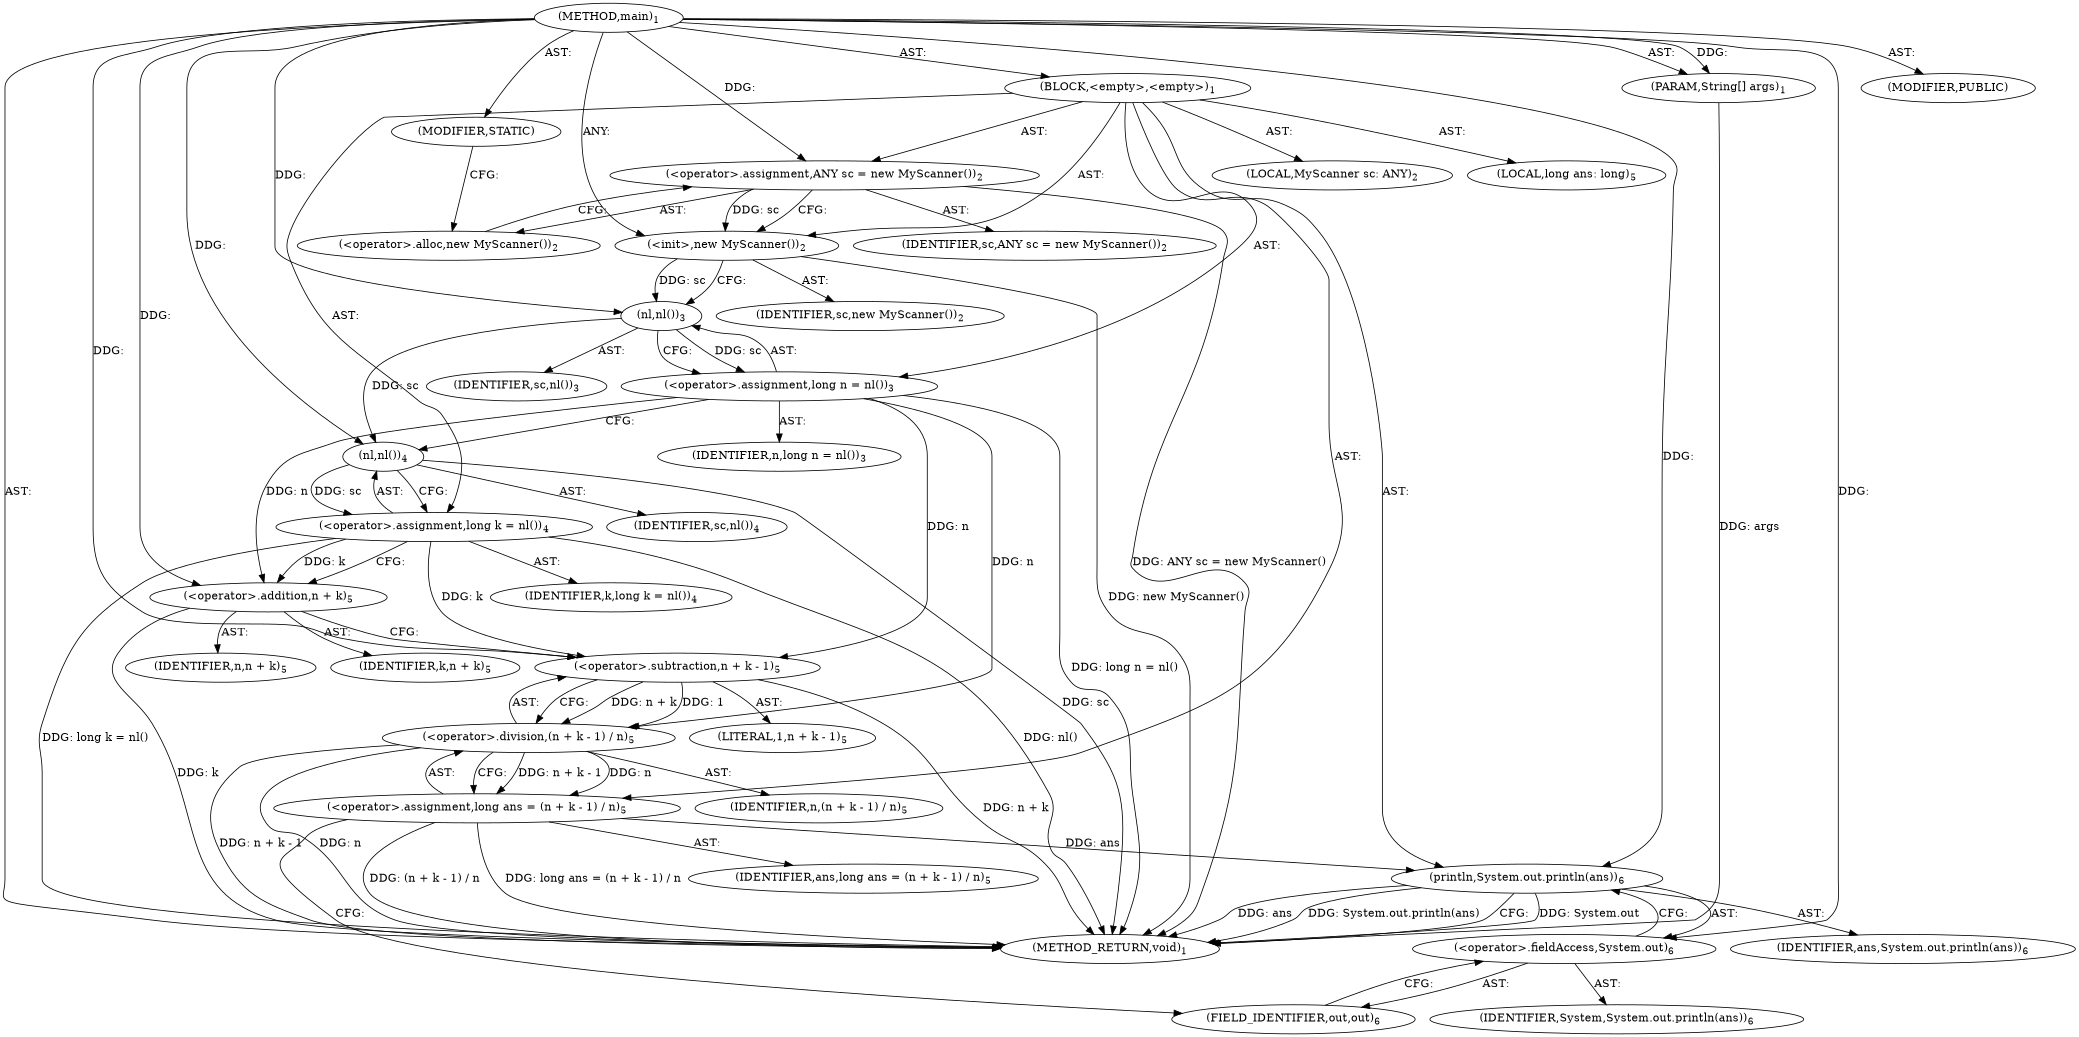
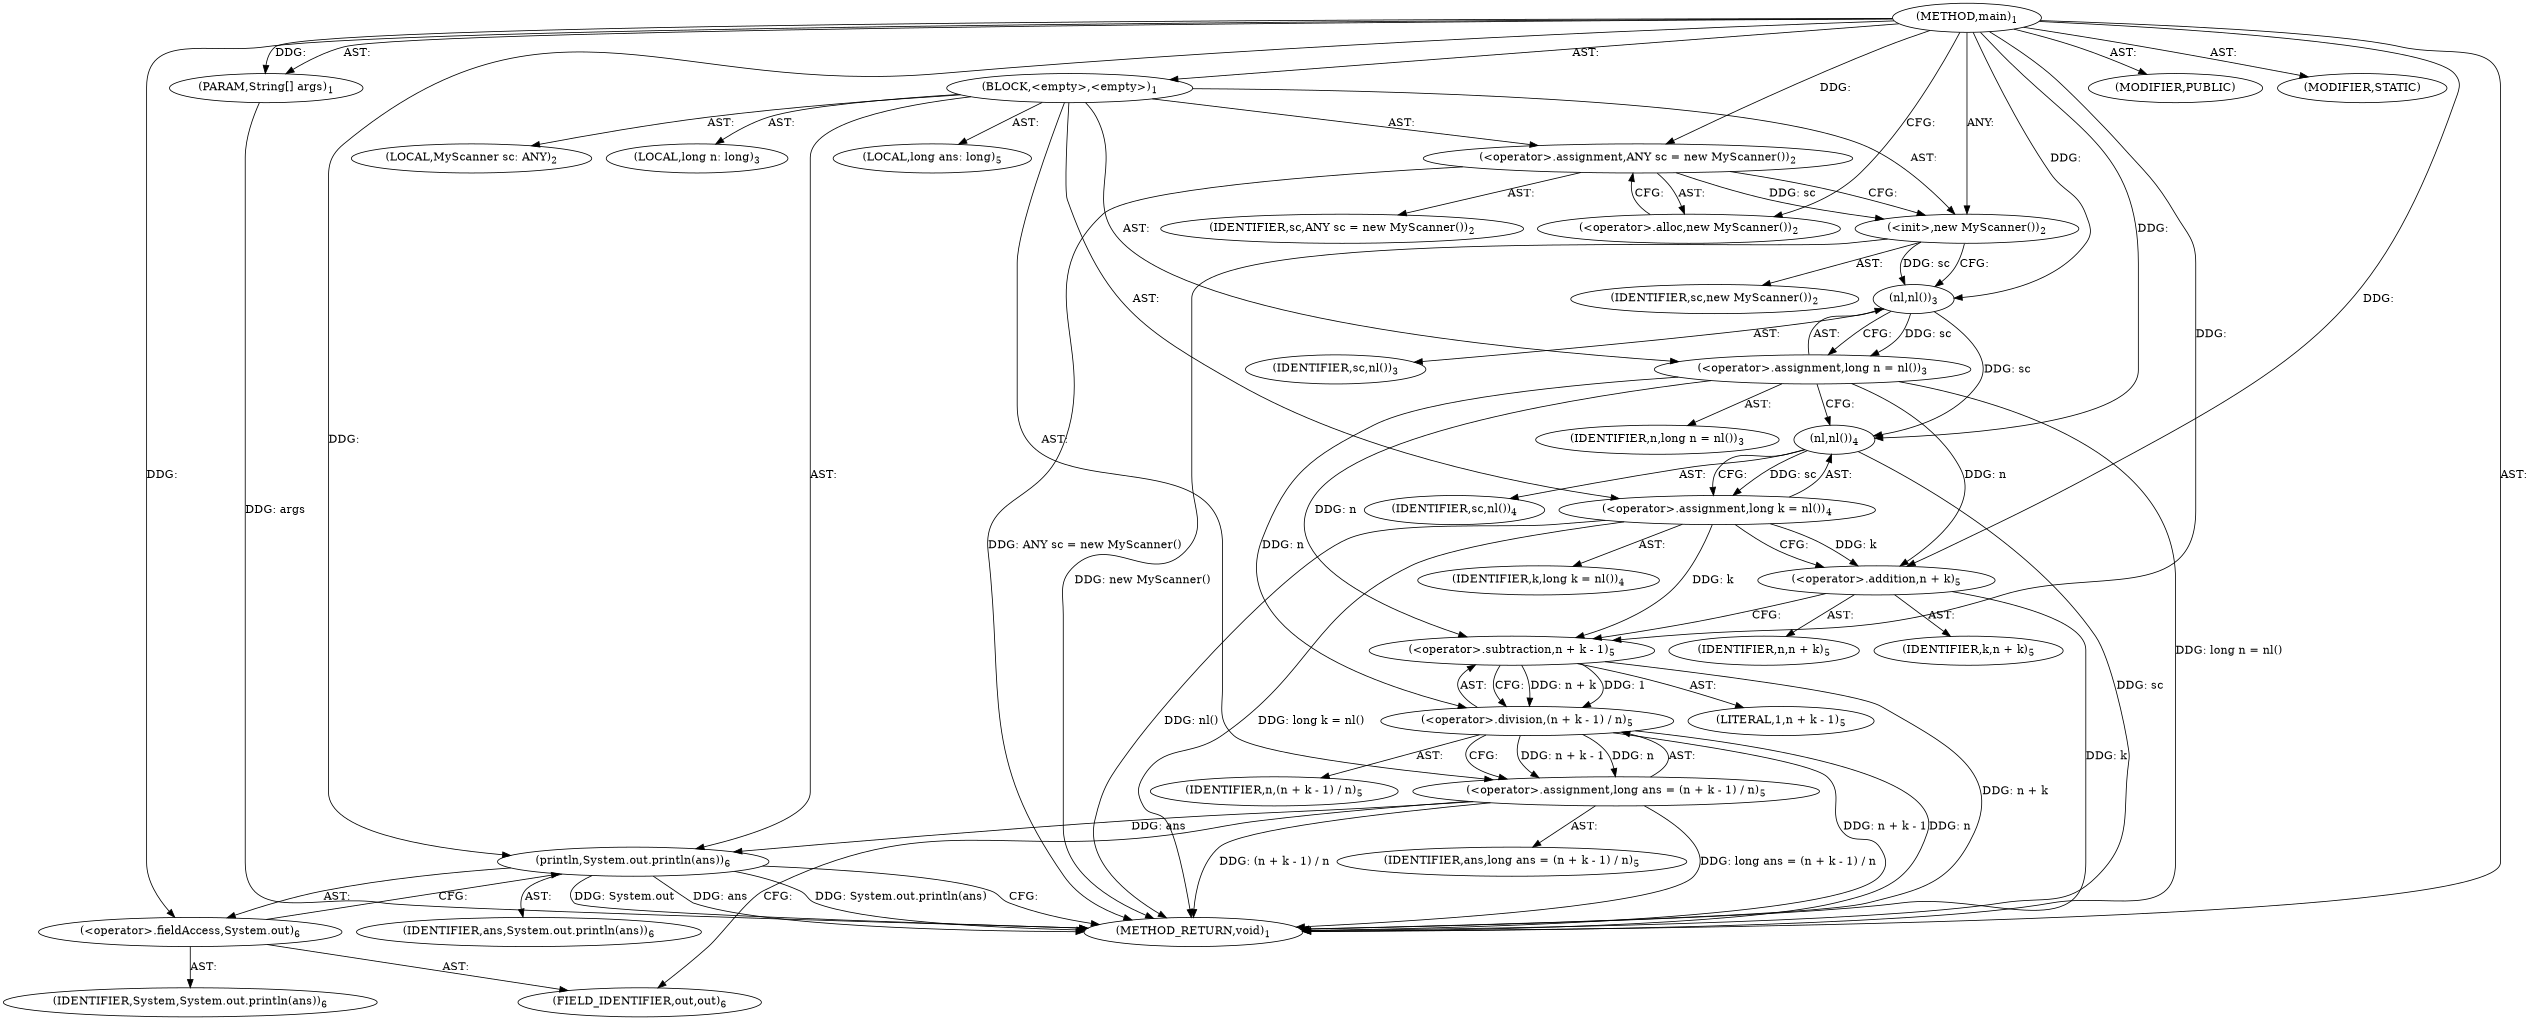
none -> (697, 158)
(463, 185) -> (1888, 142)
(1399, 980) -> none
